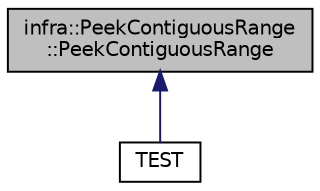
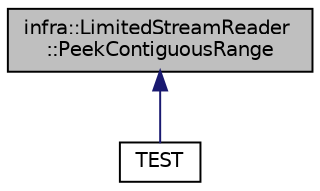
(160, 40) -> (160, 40)
